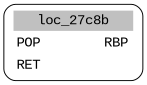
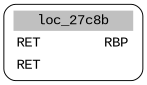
(72, 42) -> (72, 42)
